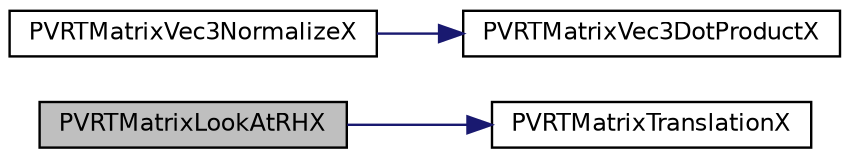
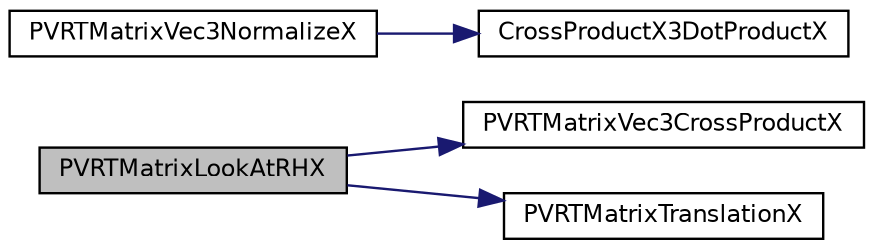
(652, 34) -> (664, 34)
none -> (664, 125)
